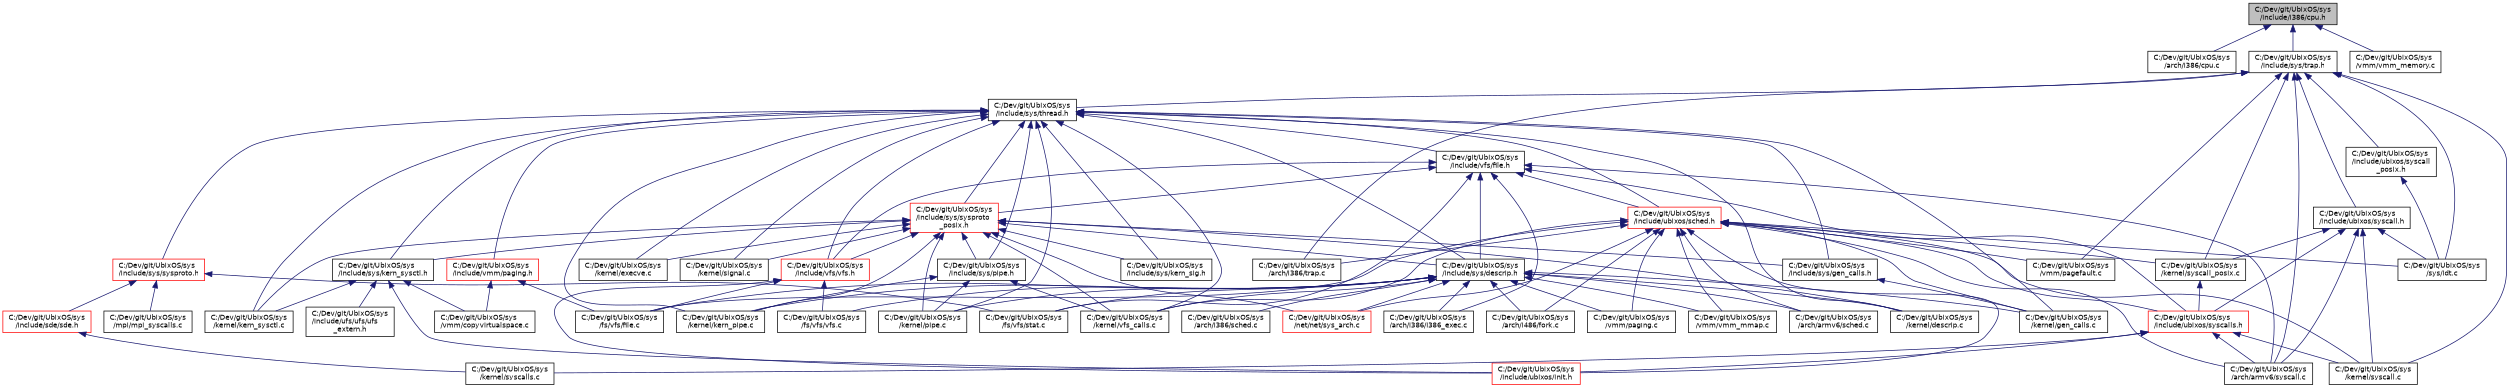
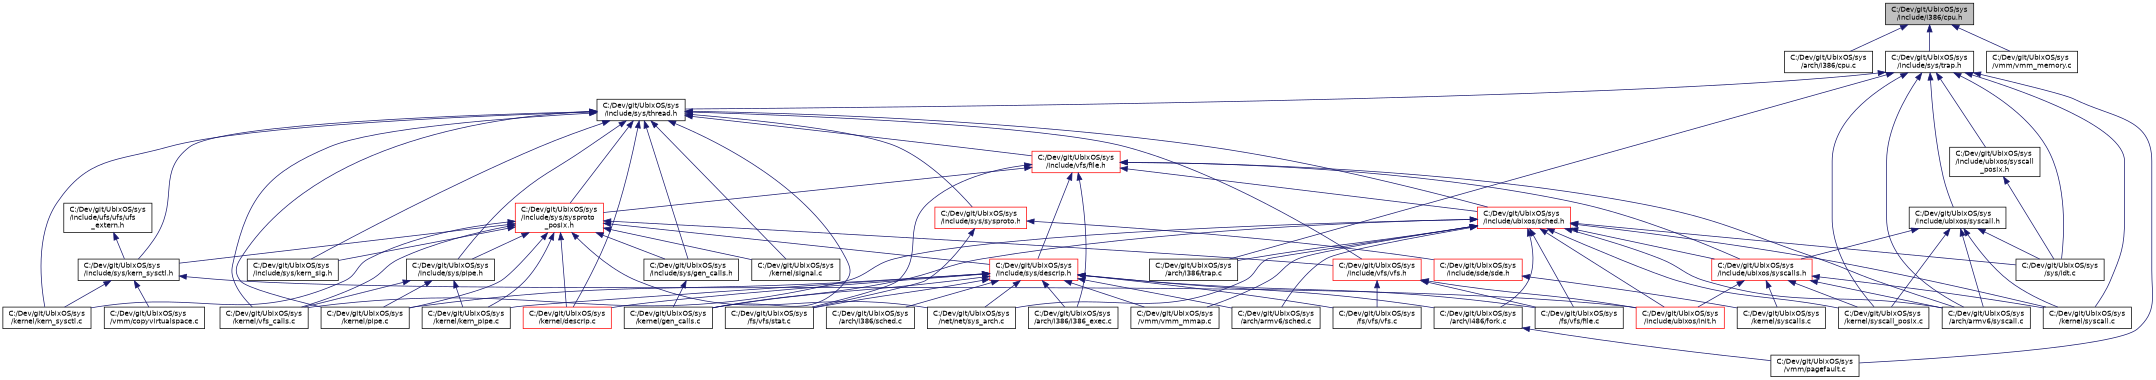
(1274, 159) -> none
(1480, 162) -> (1076, 162)
(1119, 170) -> none
(685, 171) -> none
(1878, 240) -> (1650, 347)
(493, 270) -> none
(623, 270) -> none
(1480, 270) -> (1034, 270)
(1293, 292) -> none
(366, 297) -> (120, 249)
(2199, 300) -> (1823, 294)
(148, 322) -> none
(1327, 322) -> (971, 318)
(1631, 322) -> none
(1935, 322) -> (567, 318)
